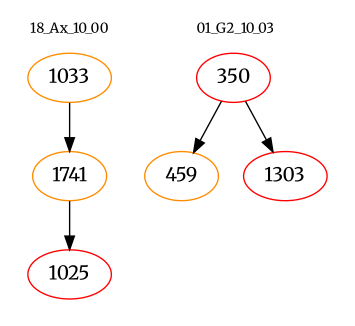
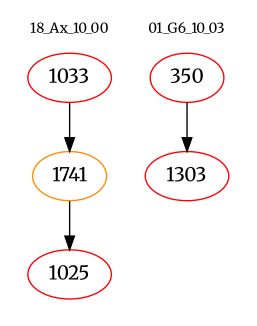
(236, 29) -> (187, 29)
(70, 78) -> (70, 78)
(182, 176) -> none
